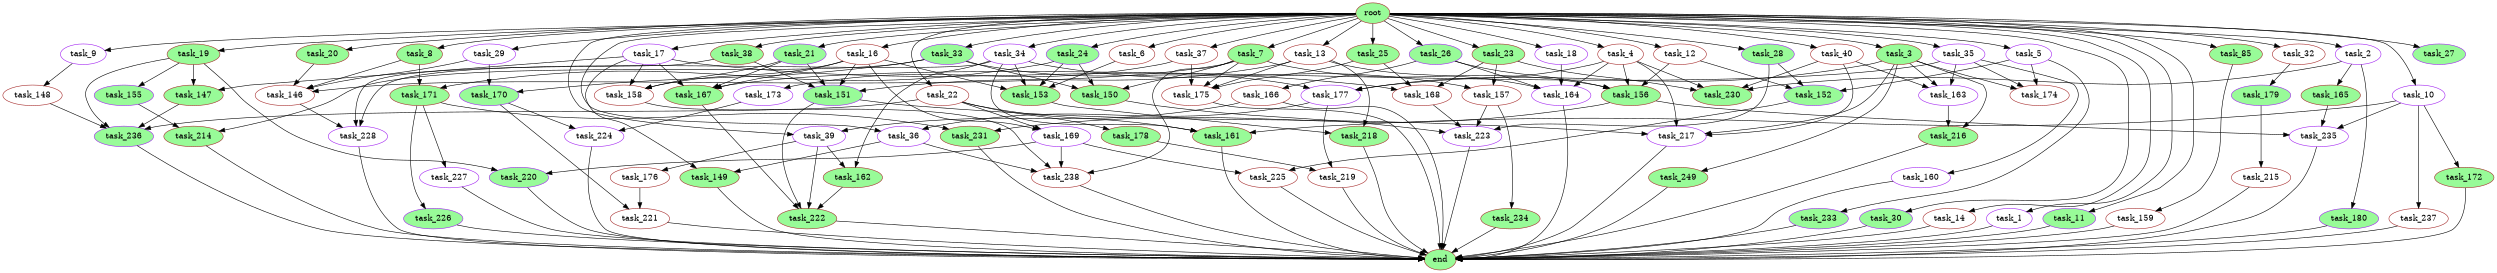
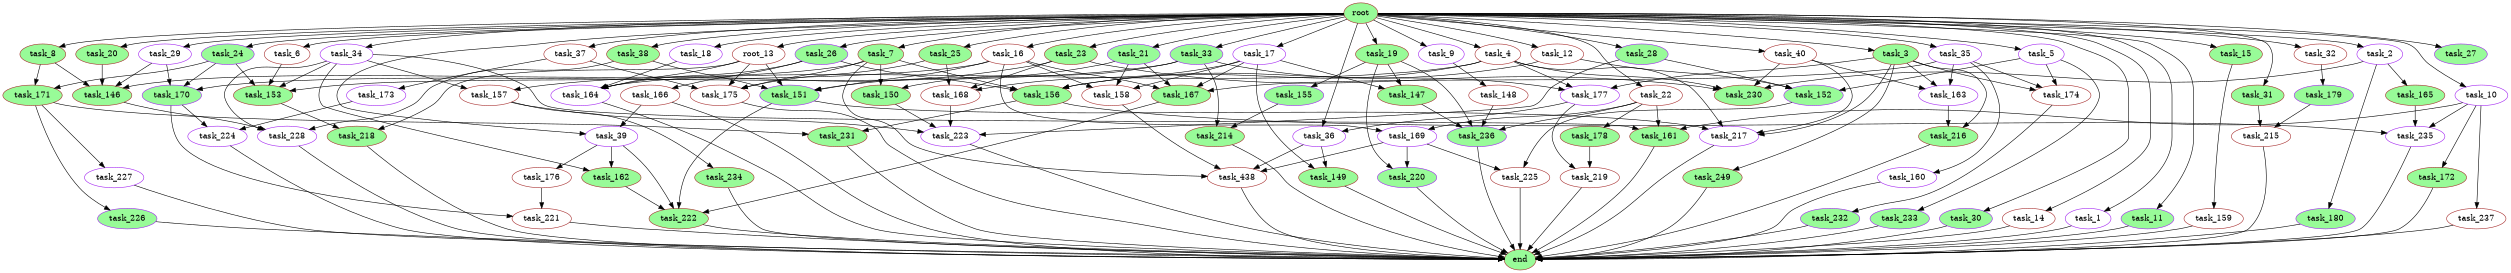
(1310, 54) -> (759, 54)
(2236, 54) -> (2236, 54)
(1085, 72) -> (202, 73)
(285, 95) -> (102, 95)
none -> (2258, 95)
(1061, 178) -> (1237, 178)
none -> (1830, 219)
